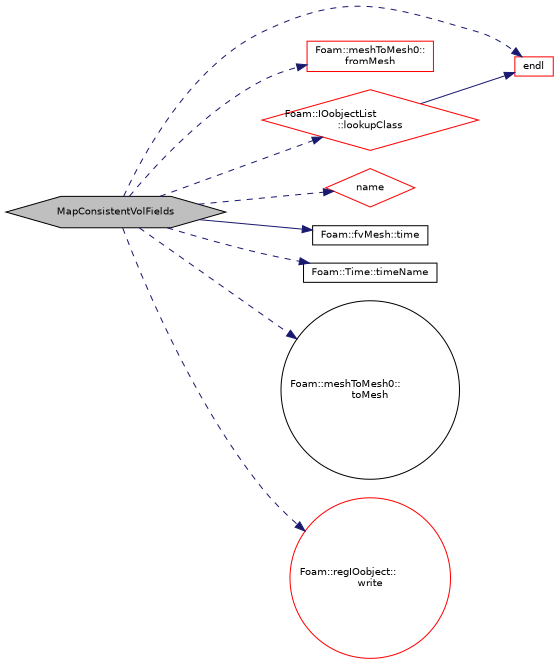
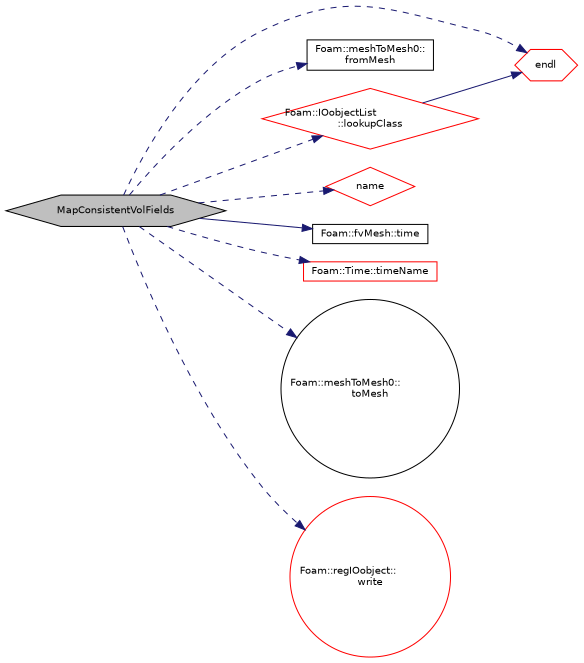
(370, 56) -> (370, 55)
(534, 66) -> (546, 65)
(370, 273) -> (370, 271)
